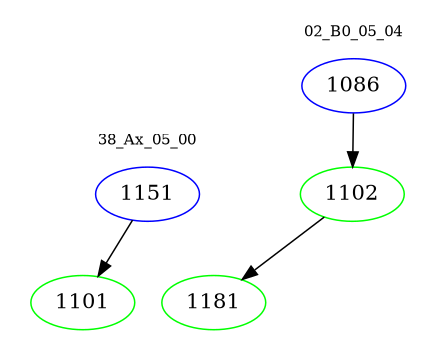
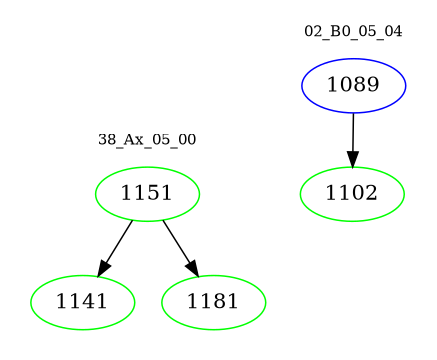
(354, 86) -> (354, 86)
(148, 194) -> (148, 194)
(290, 243) -> (176, 242)
(83, 303) -> (83, 303)
